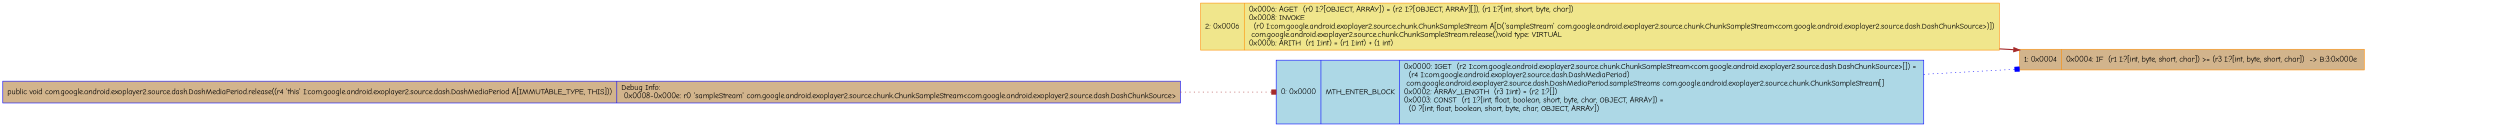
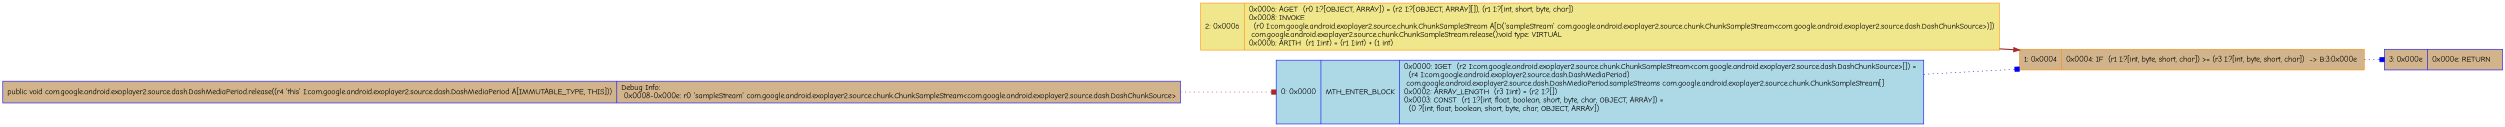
none -> (2443, 60)
